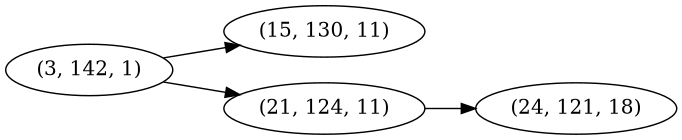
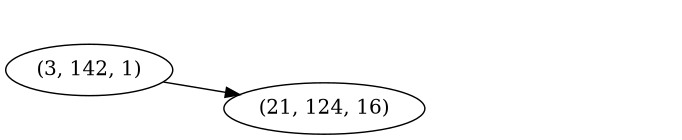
(324, 31) -> none
(324, 109) -> (324, 109)
(576, 109) -> none
